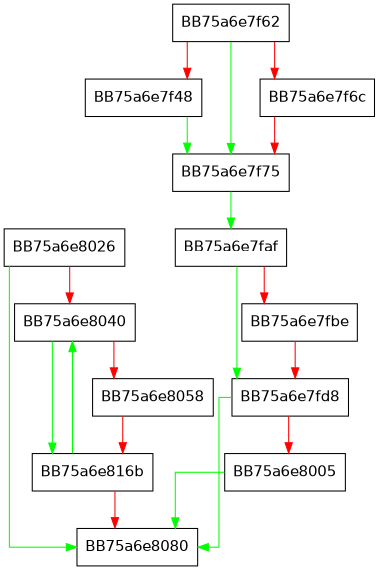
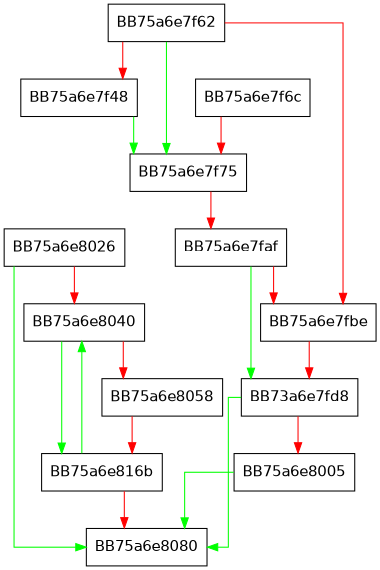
(275, 55) -> (343, 99)
(231, 205) -> (211, 205)
(290, 397) -> (300, 397)
